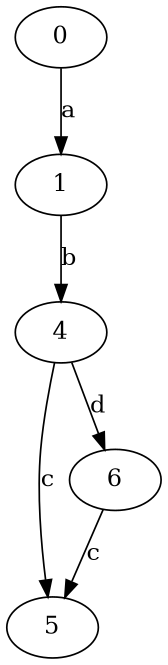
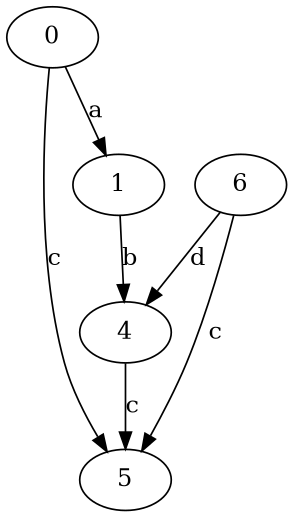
none -> (47, 257)
(85, 398) -> (189, 252)
